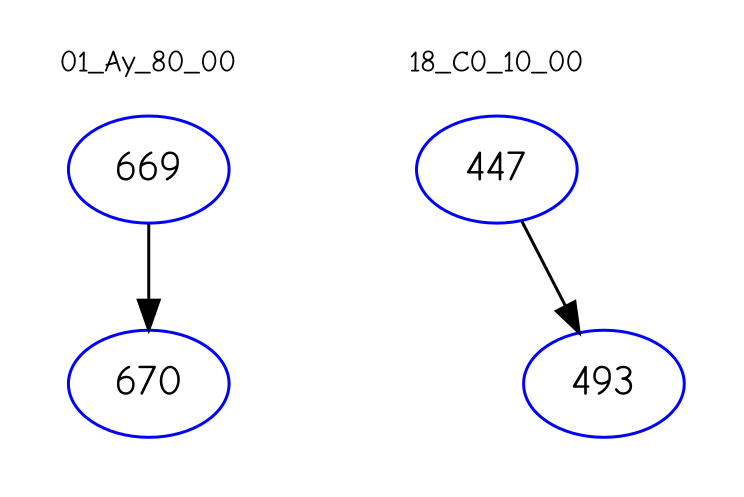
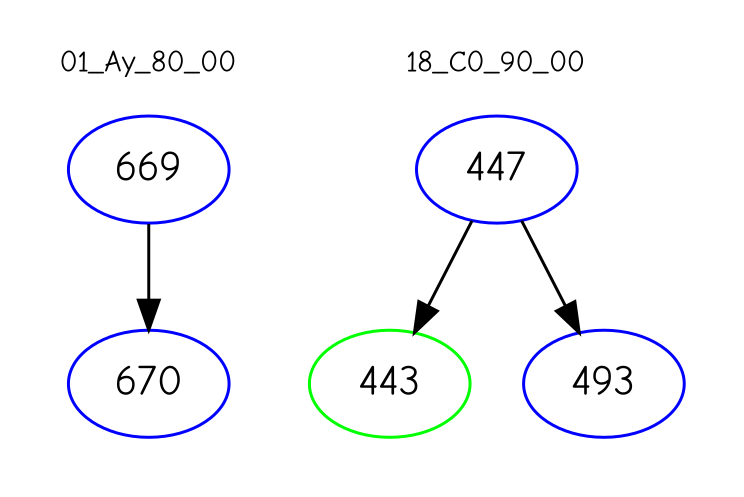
(497, 64) -> (497, 64)
none -> (390, 384)
